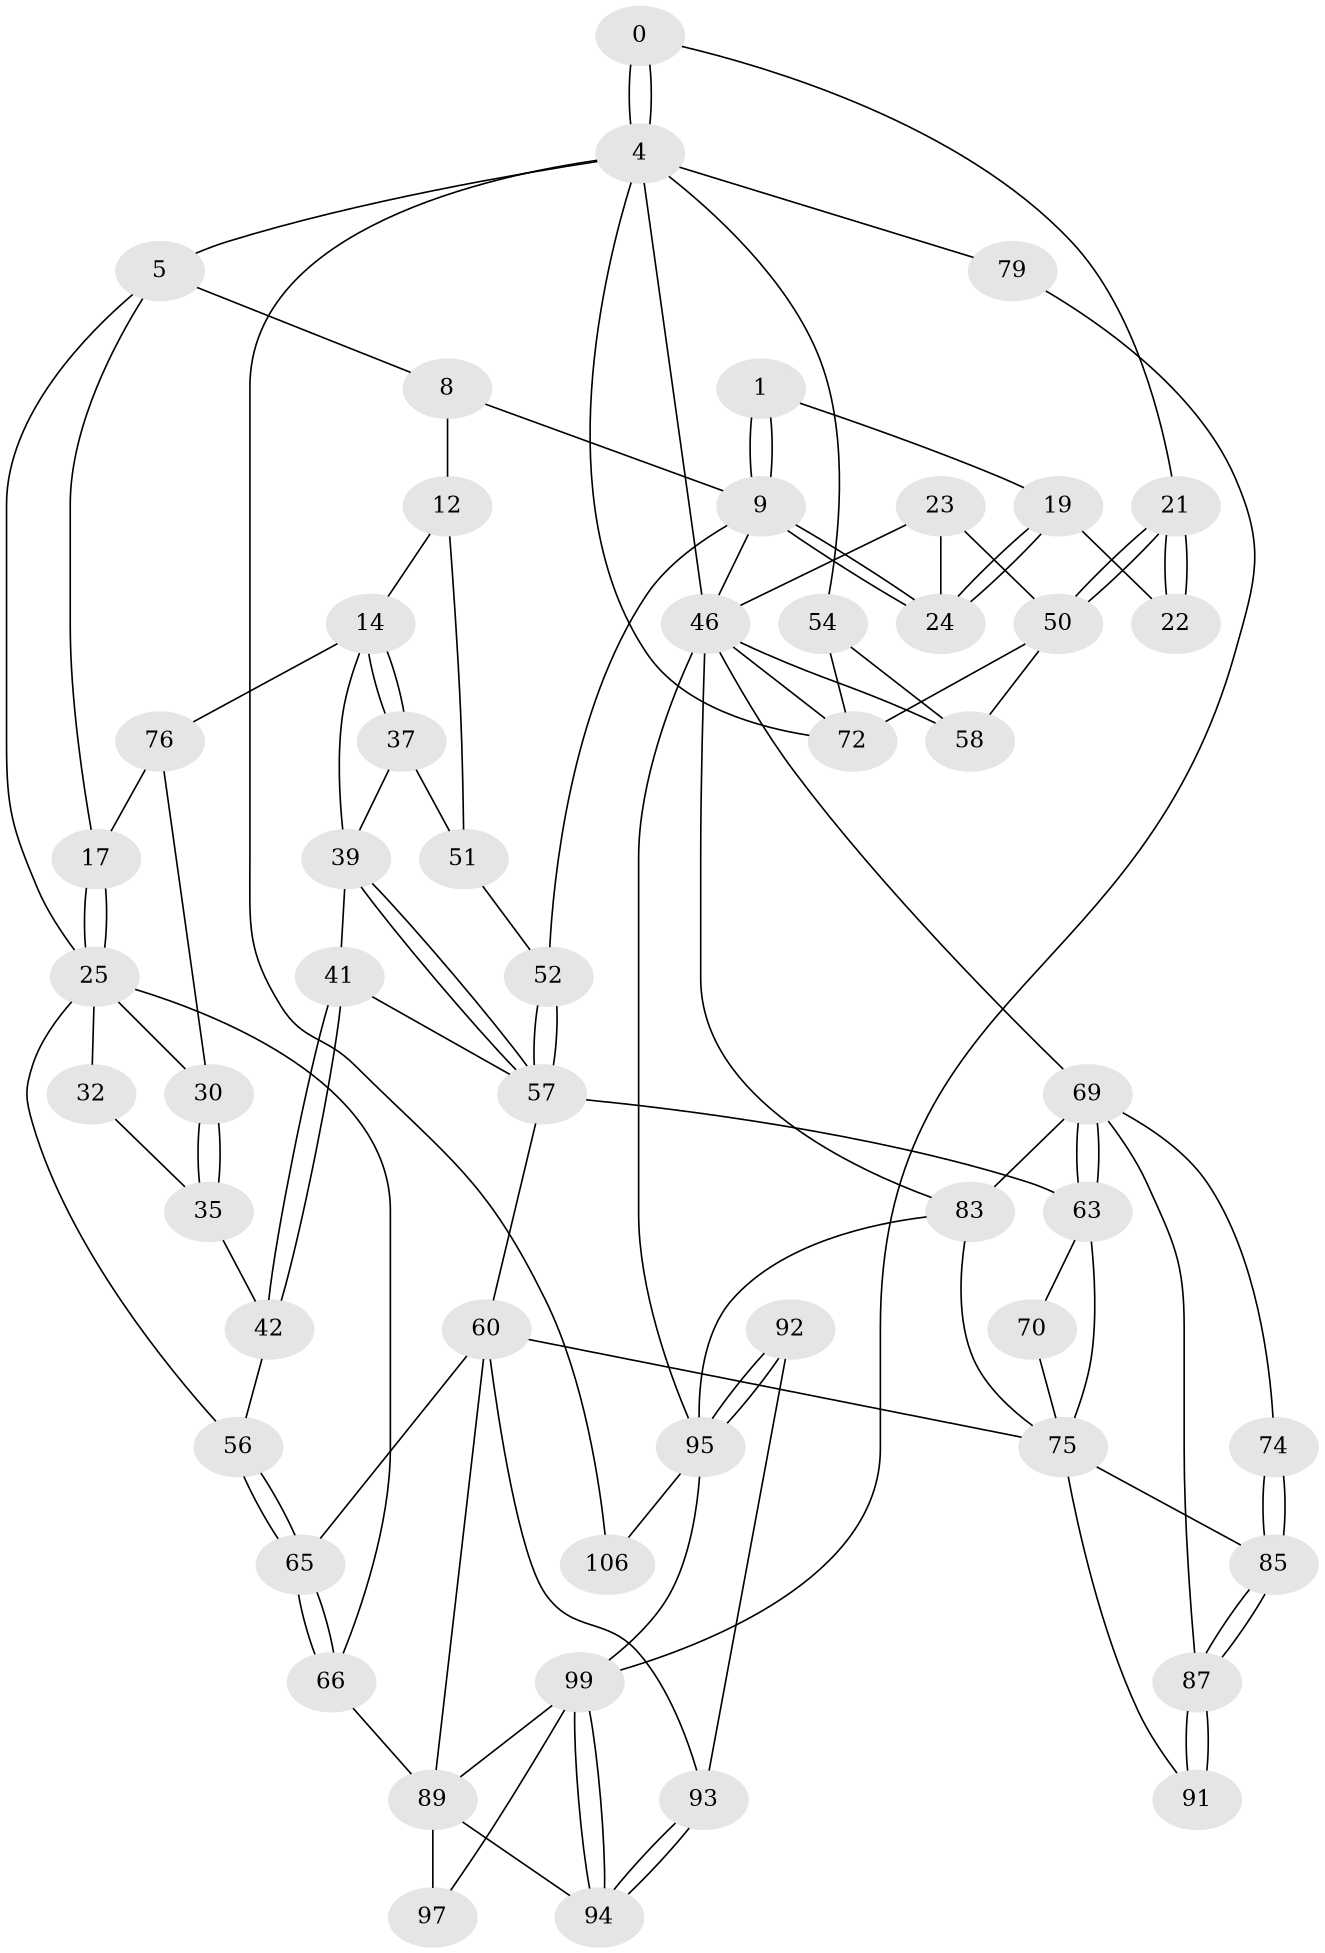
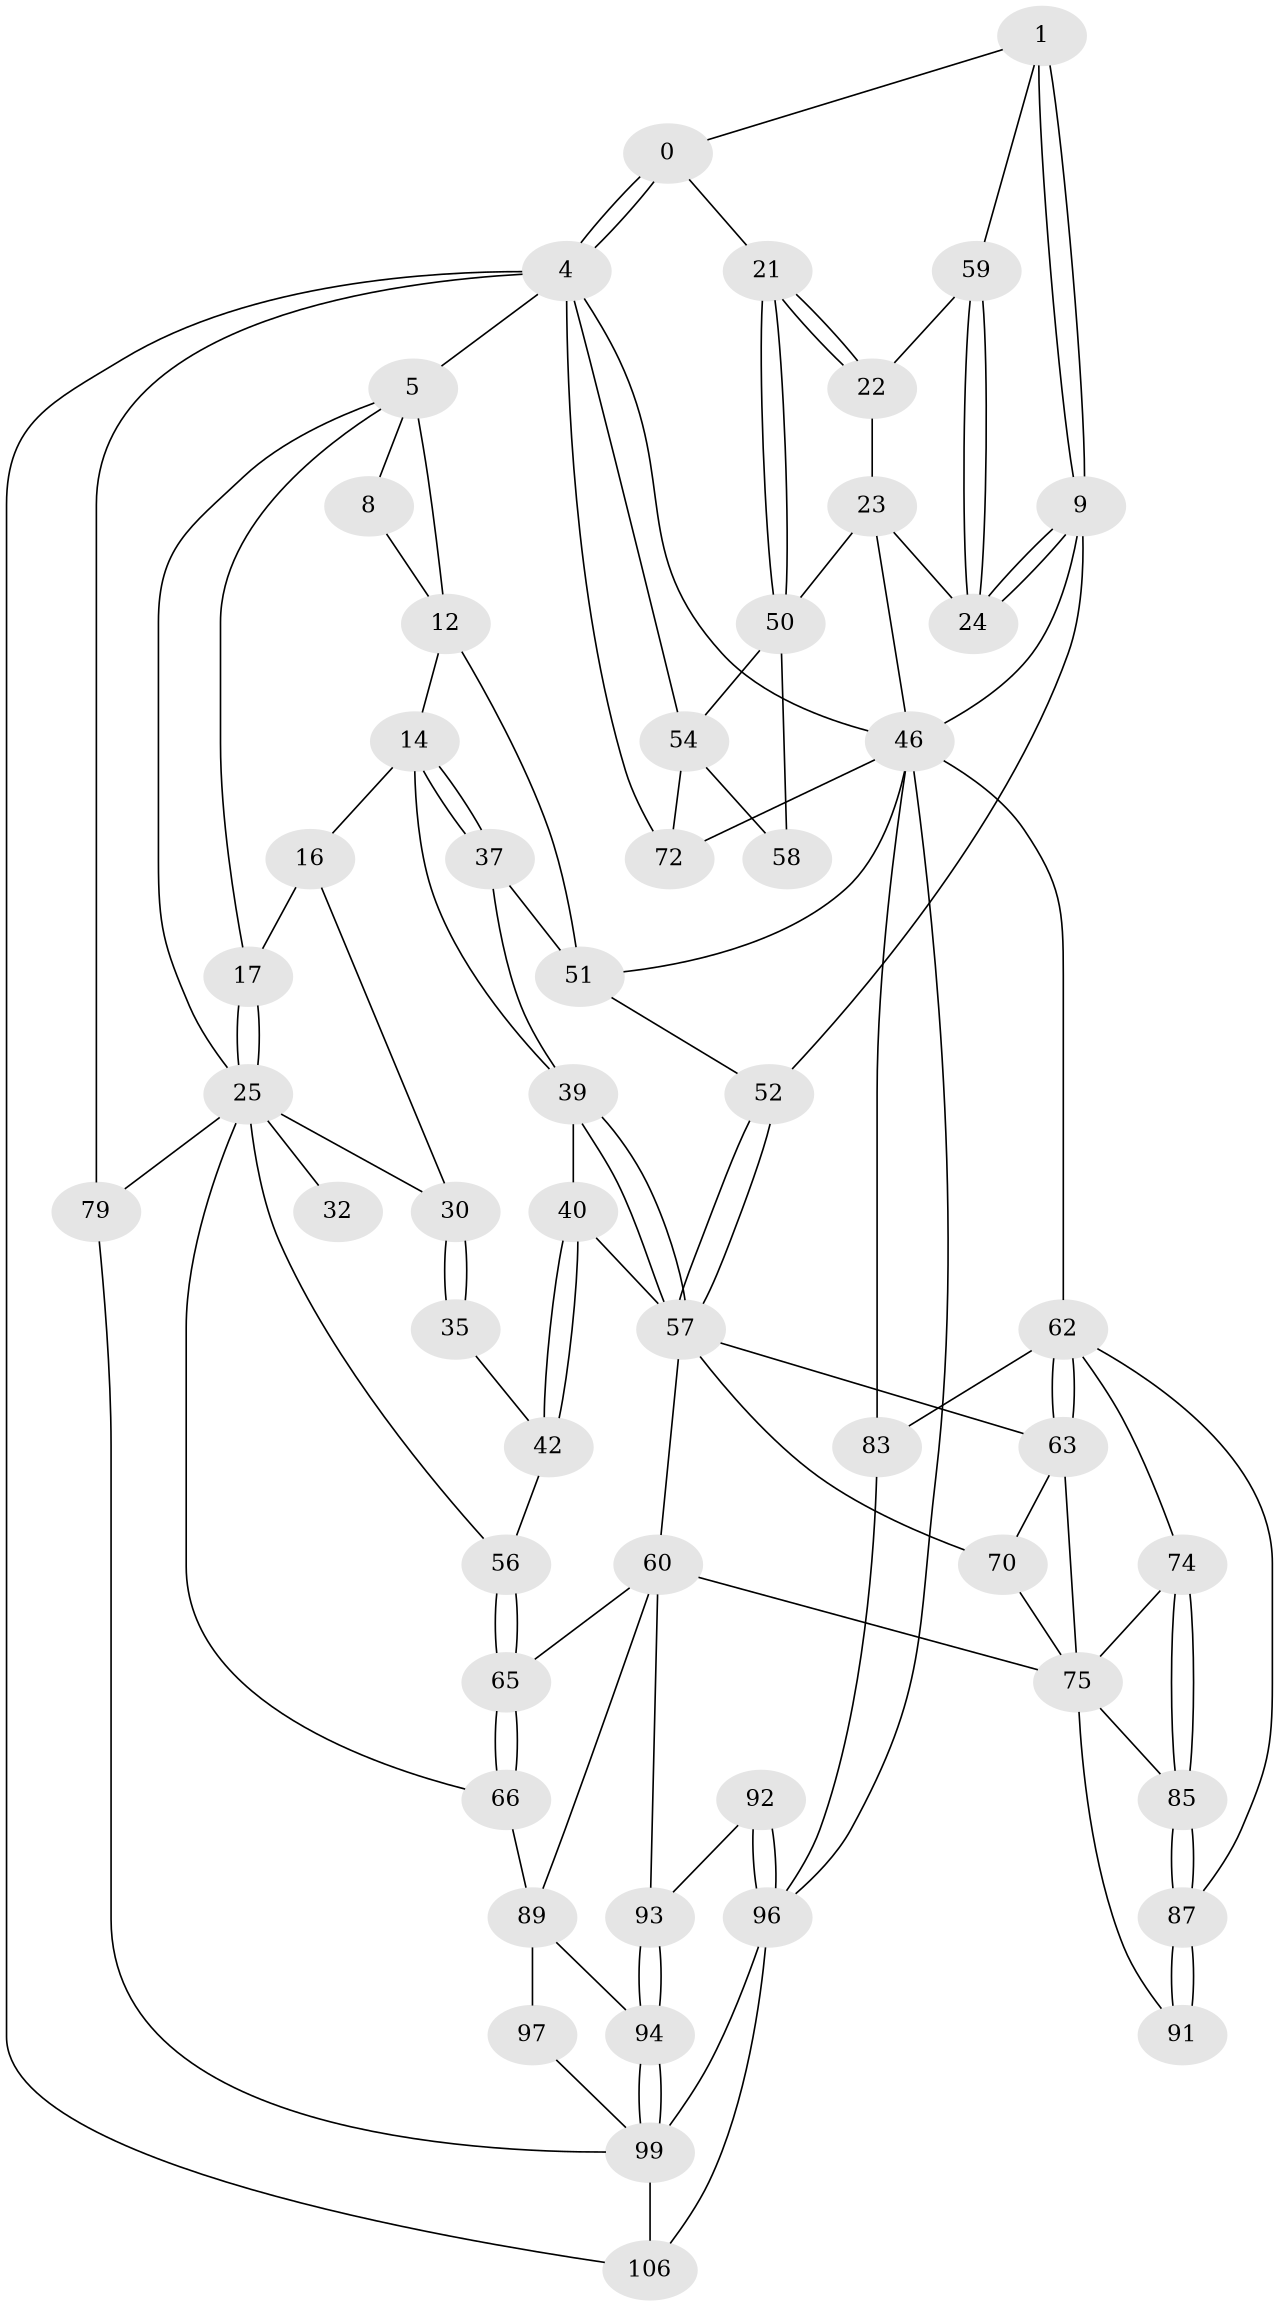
none -> (855, 95)
(604, 448) -> none
none -> (872, 448)
none -> (432, 506)
(1058, 506) -> (977, 271)
(823, 677) -> (802, 919)
(955, 683) -> (733, 683)
(160, 742) -> (310, 859)
(340, 977) -> (573, 1212)
(1088, 1094) -> (1063, 1330)
(150, 1153) -> none
none -> (172, 1153)
(968, 1345) -> (1130, 1624)
(701, 1447) -> (768, 1918)
none -> (816, 1475)
(506, 1741) -> (650, 2212)
